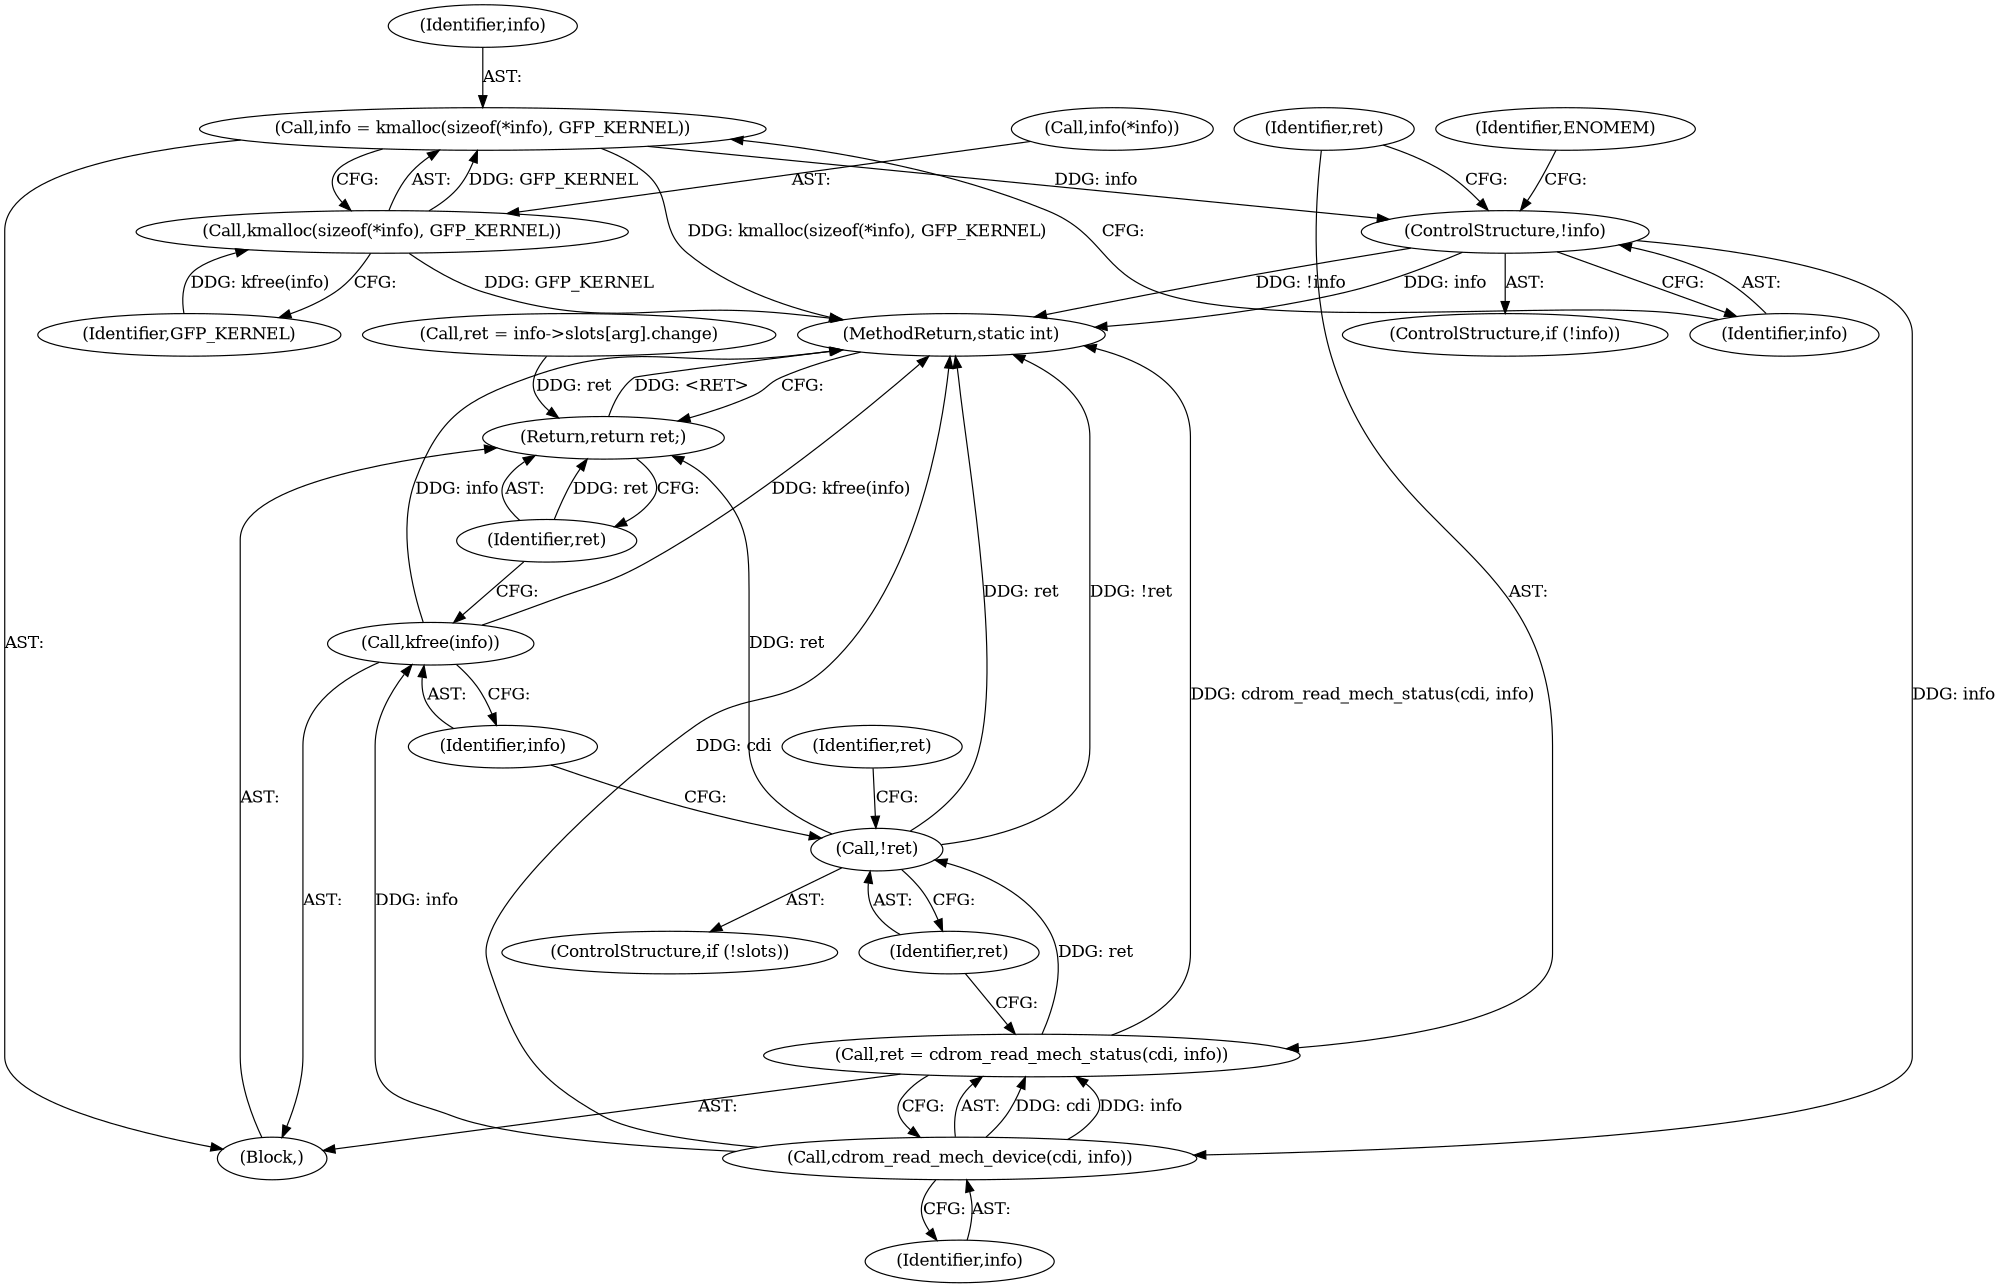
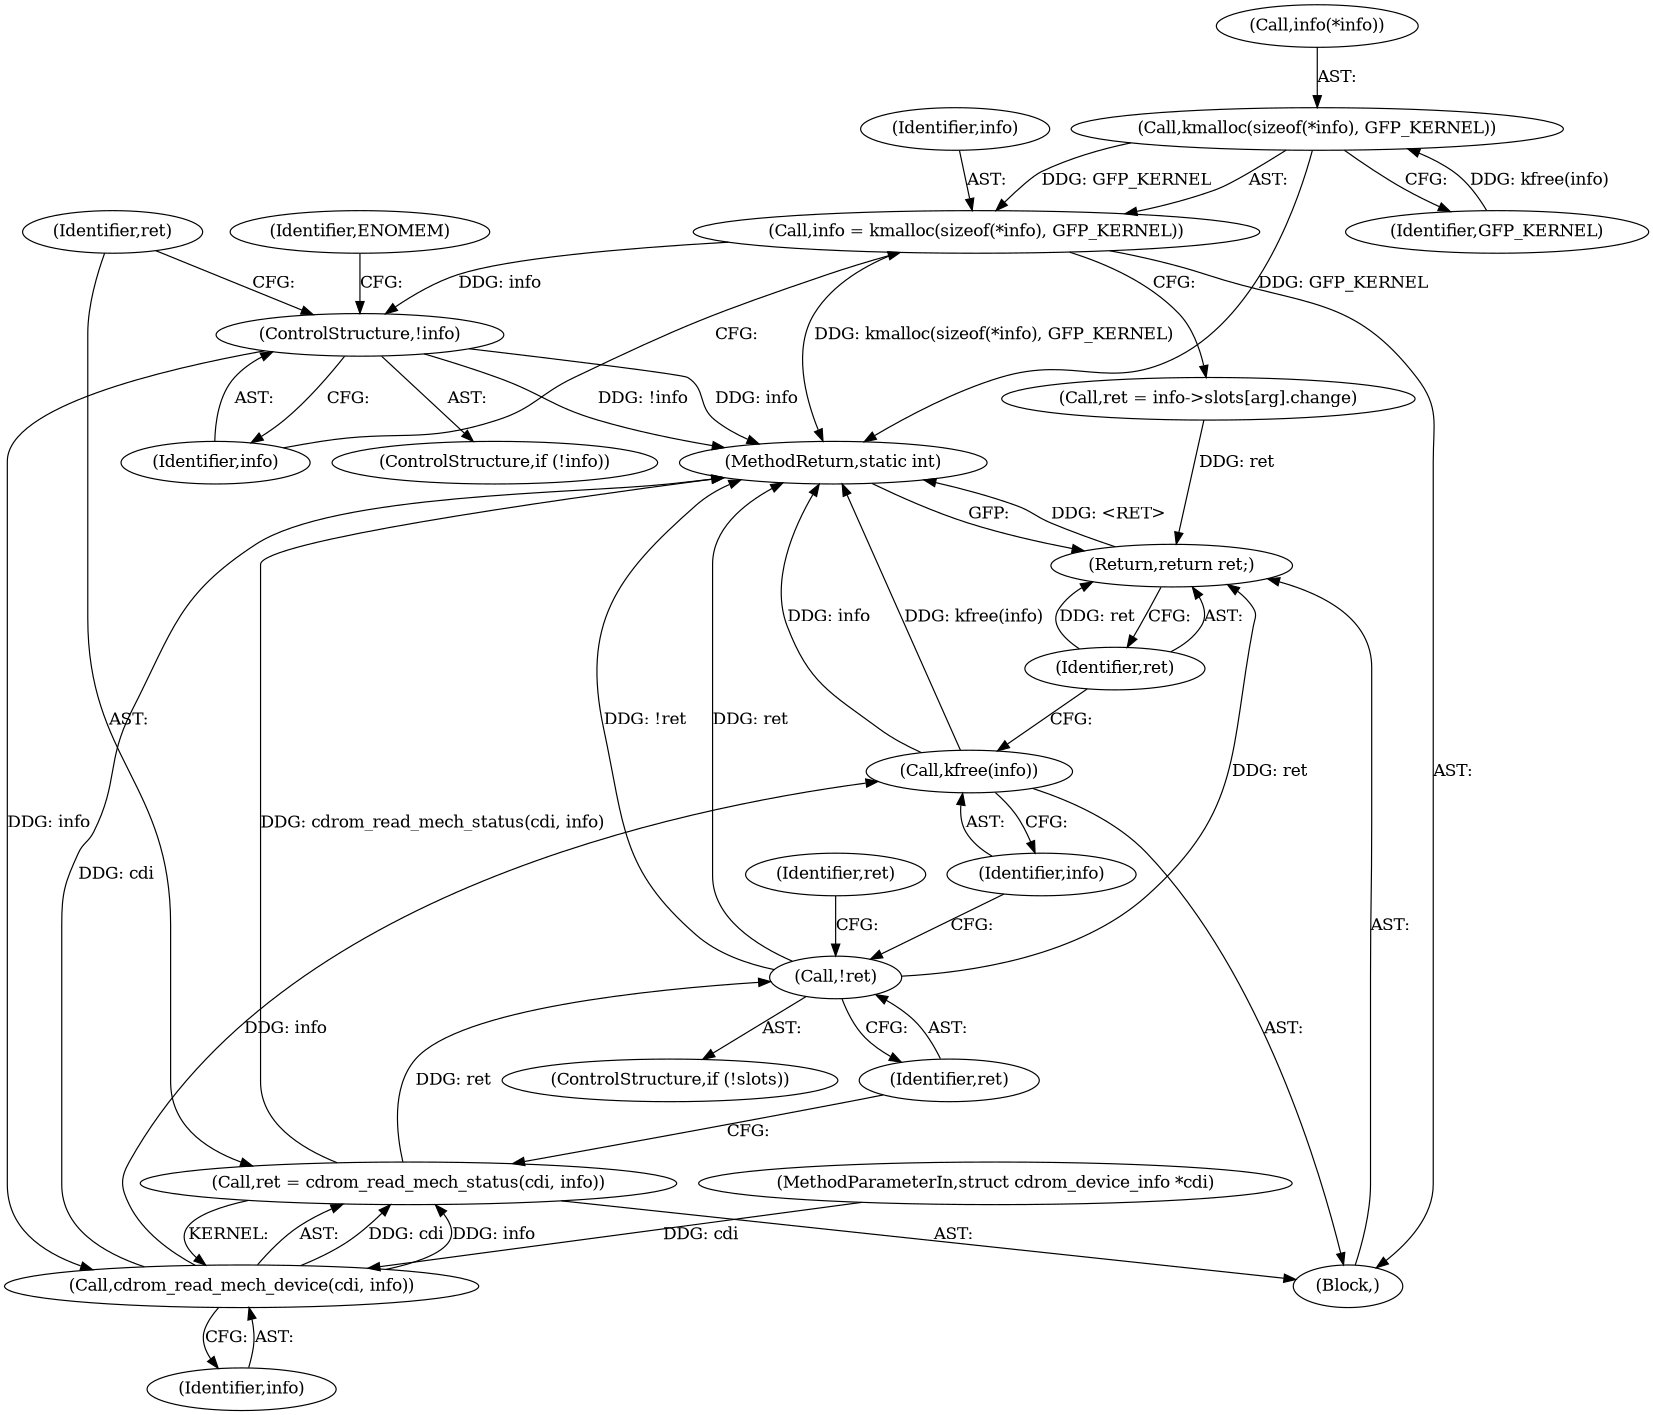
(343, 165) -> (1153, 292)
(805, 386) -> (992, 514)
(926, 1107) -> (232, 1235)
none -> (995, 1183)
